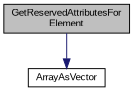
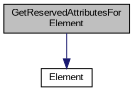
(67, 78) -> (67, 78)
